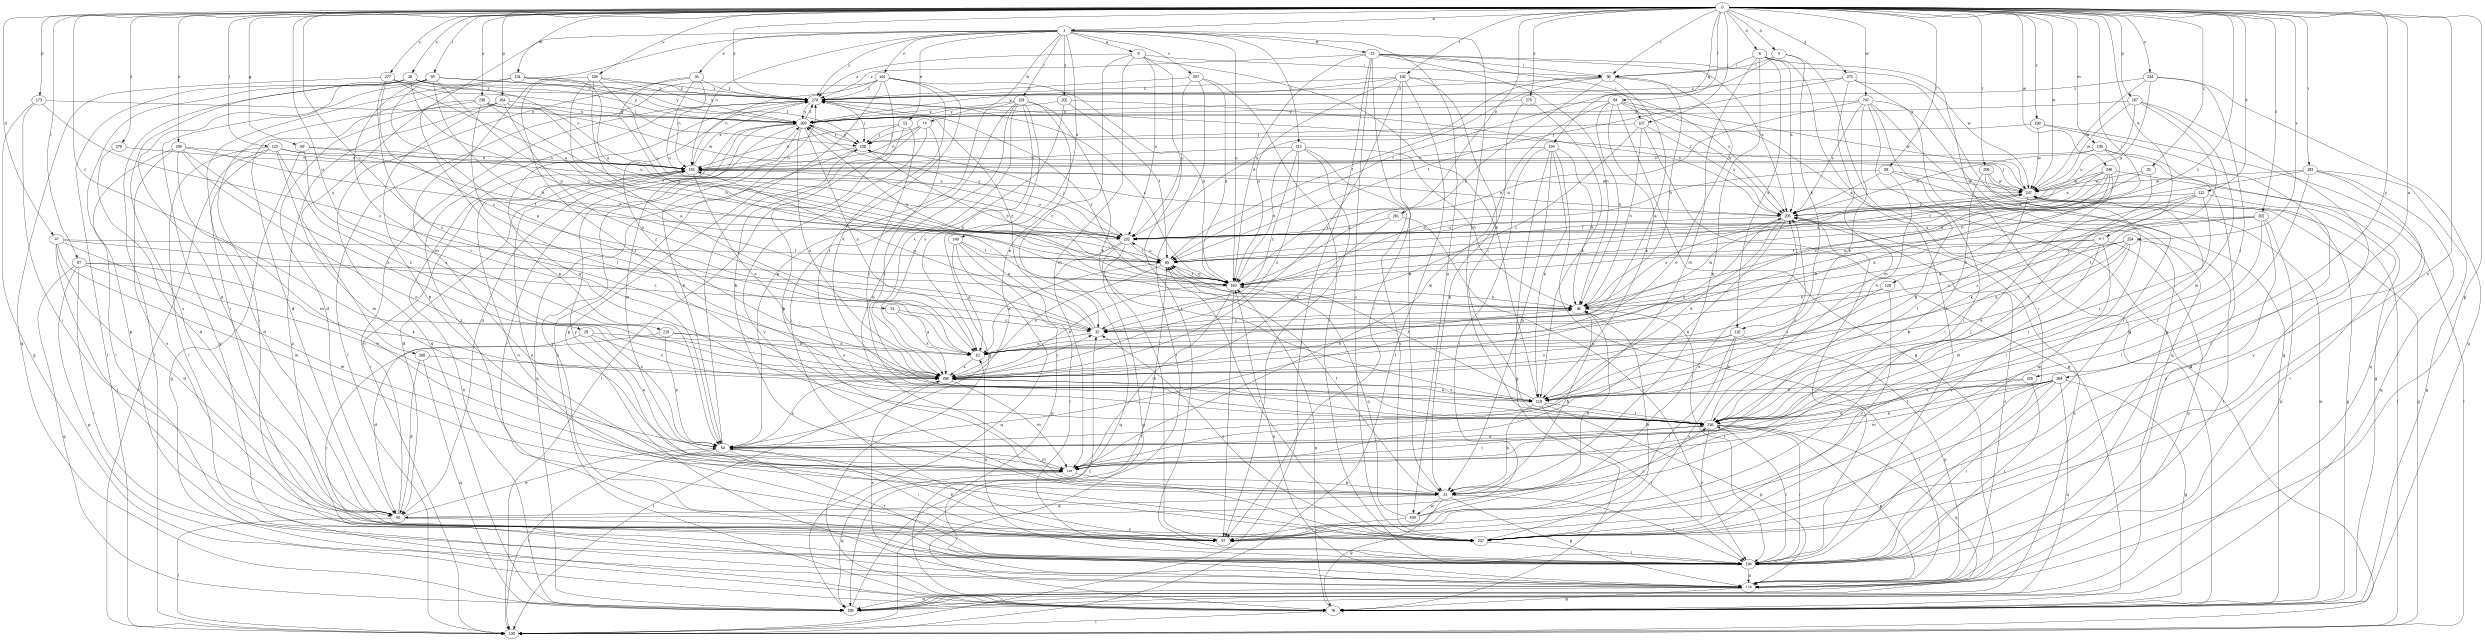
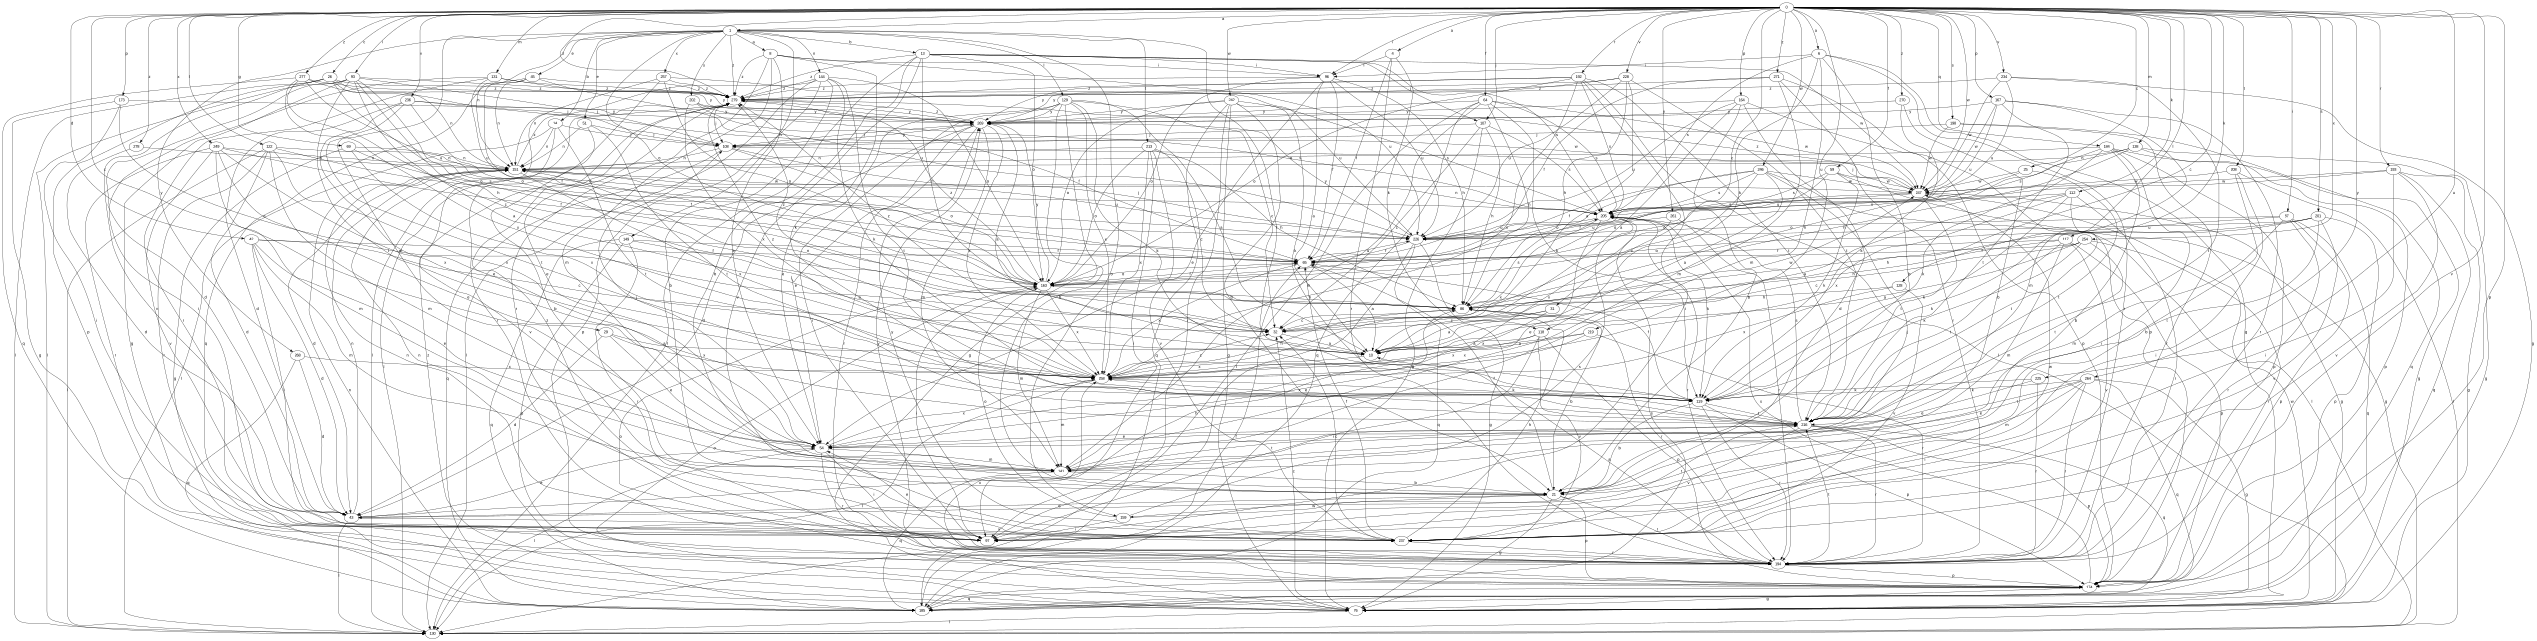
(684, 269) -> (1874, 224)
